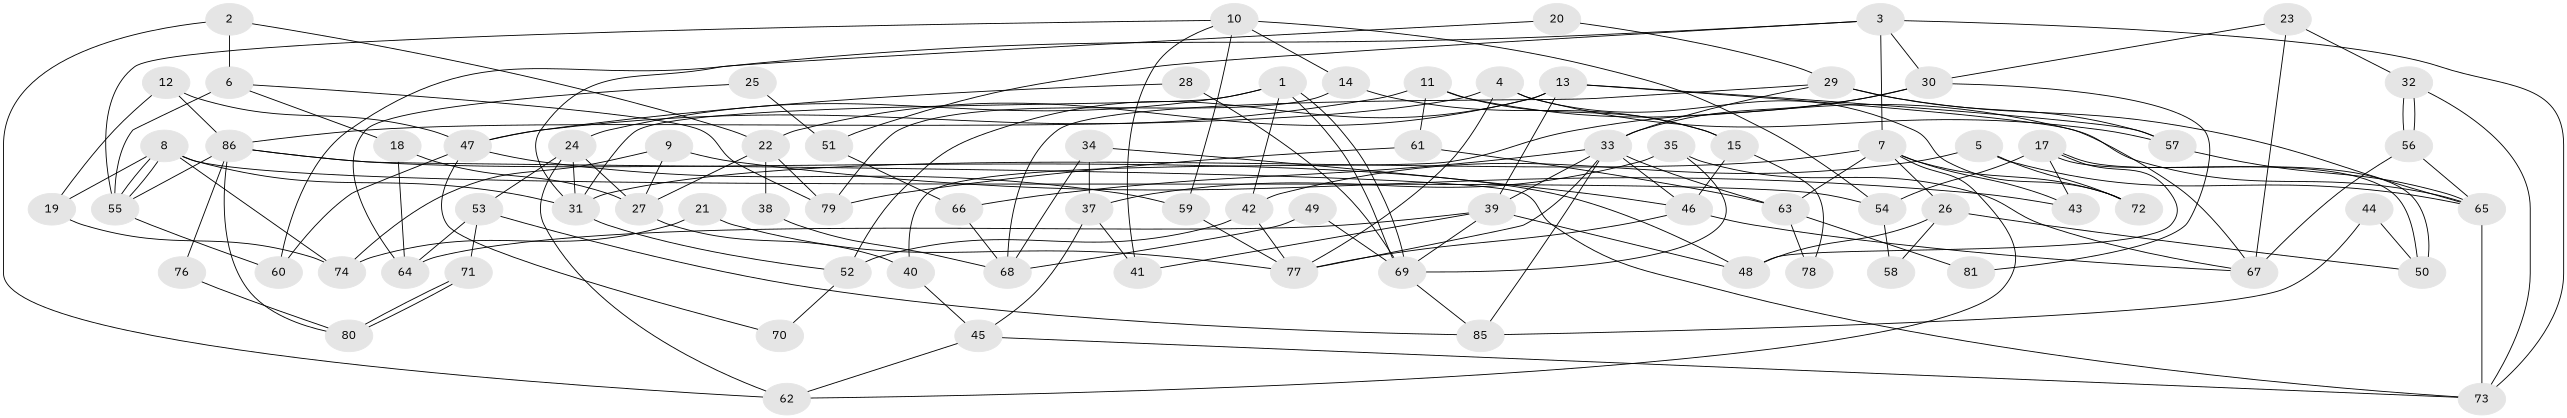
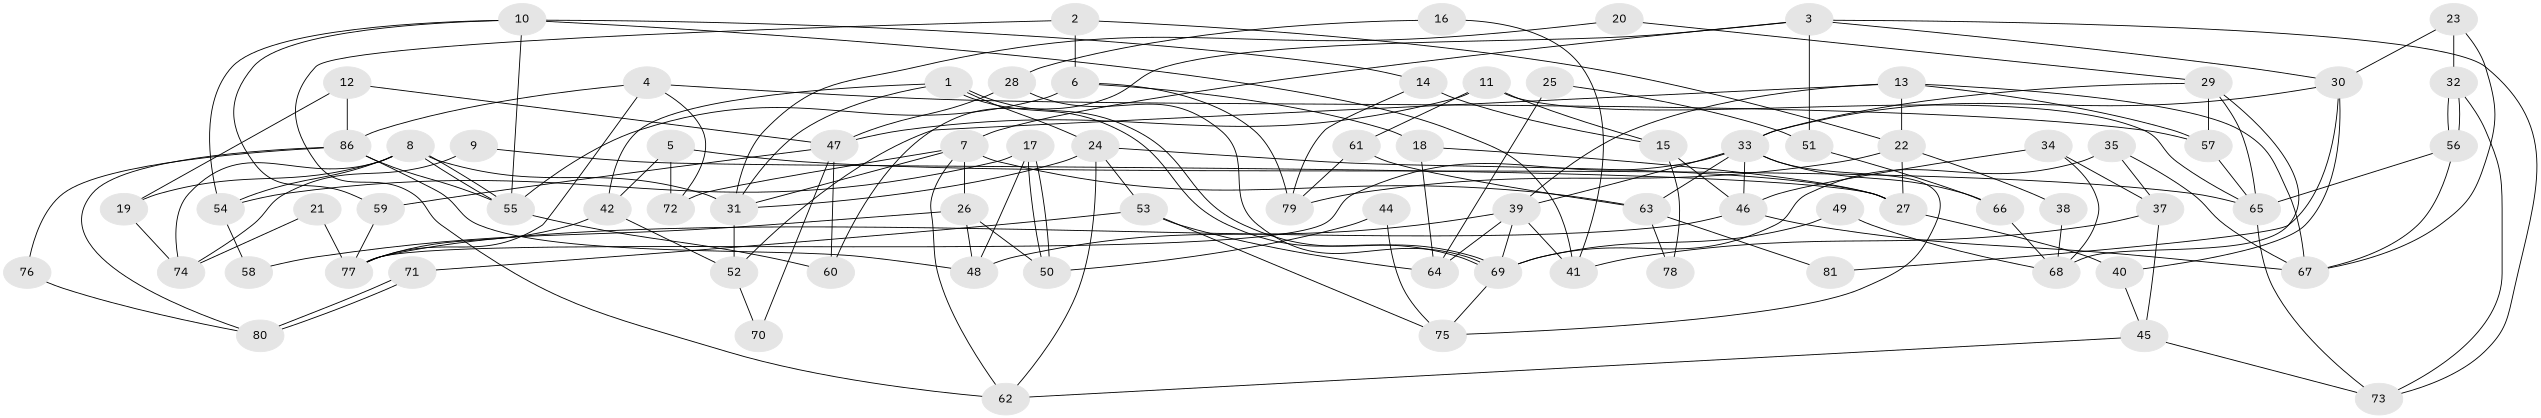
none -> (1442, 19)
(1206, 174) -> none
(2076, 209) -> none
(1481, 336) -> (1443, 336)
